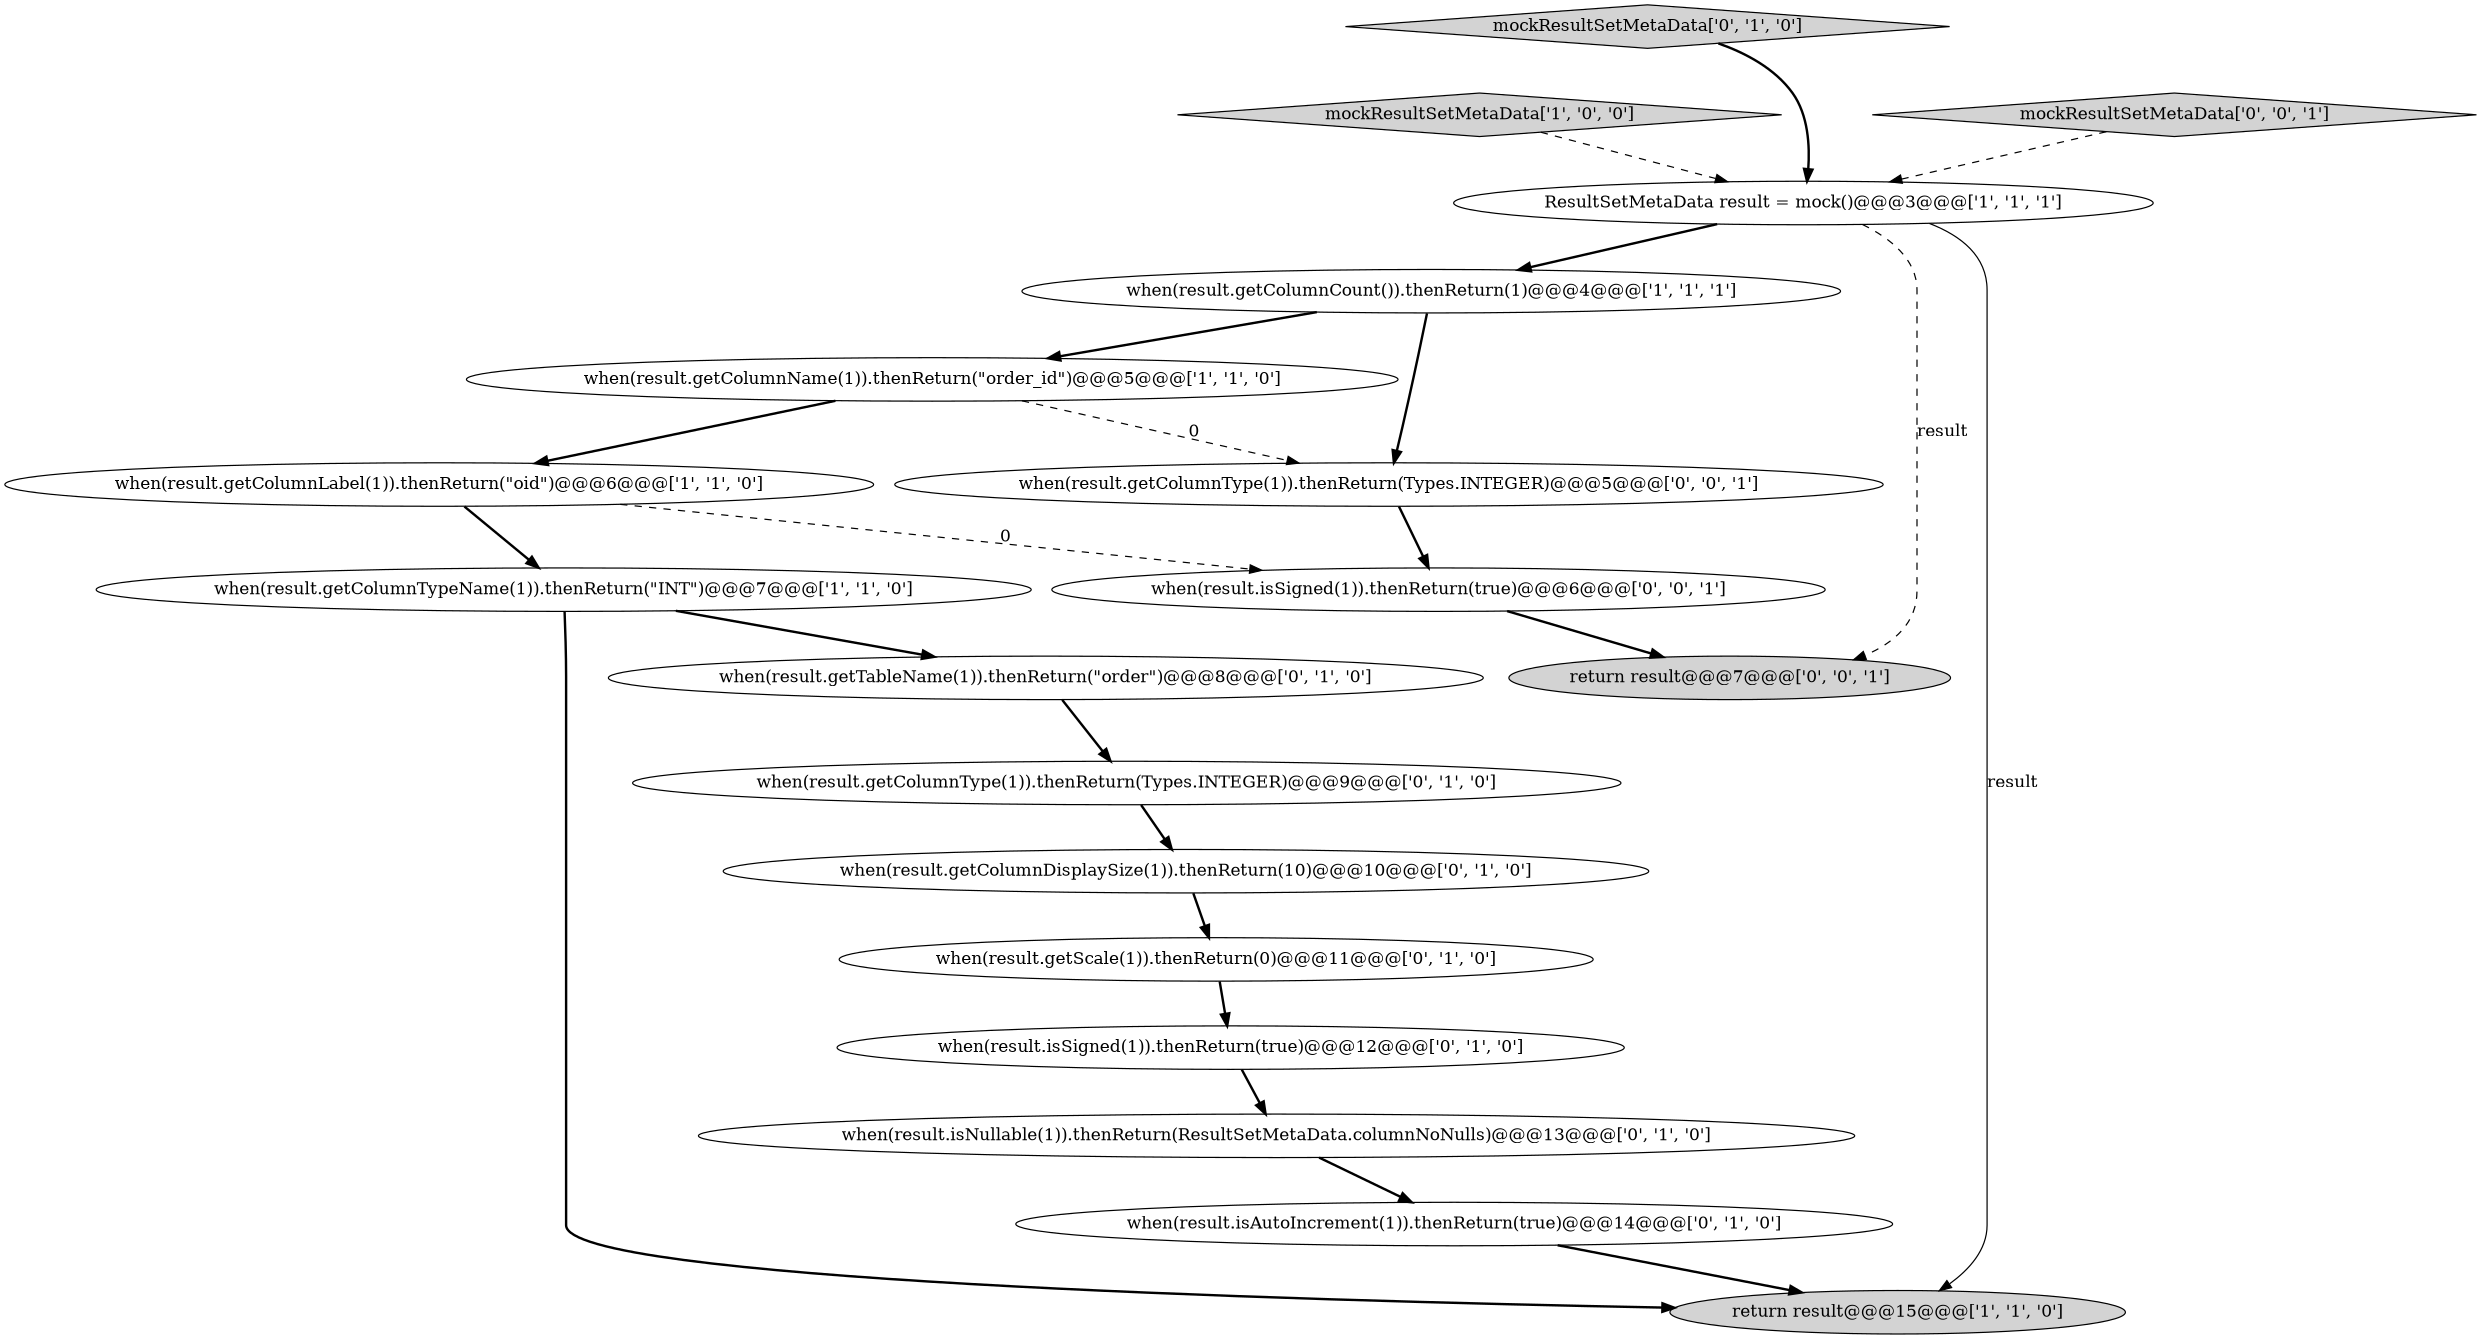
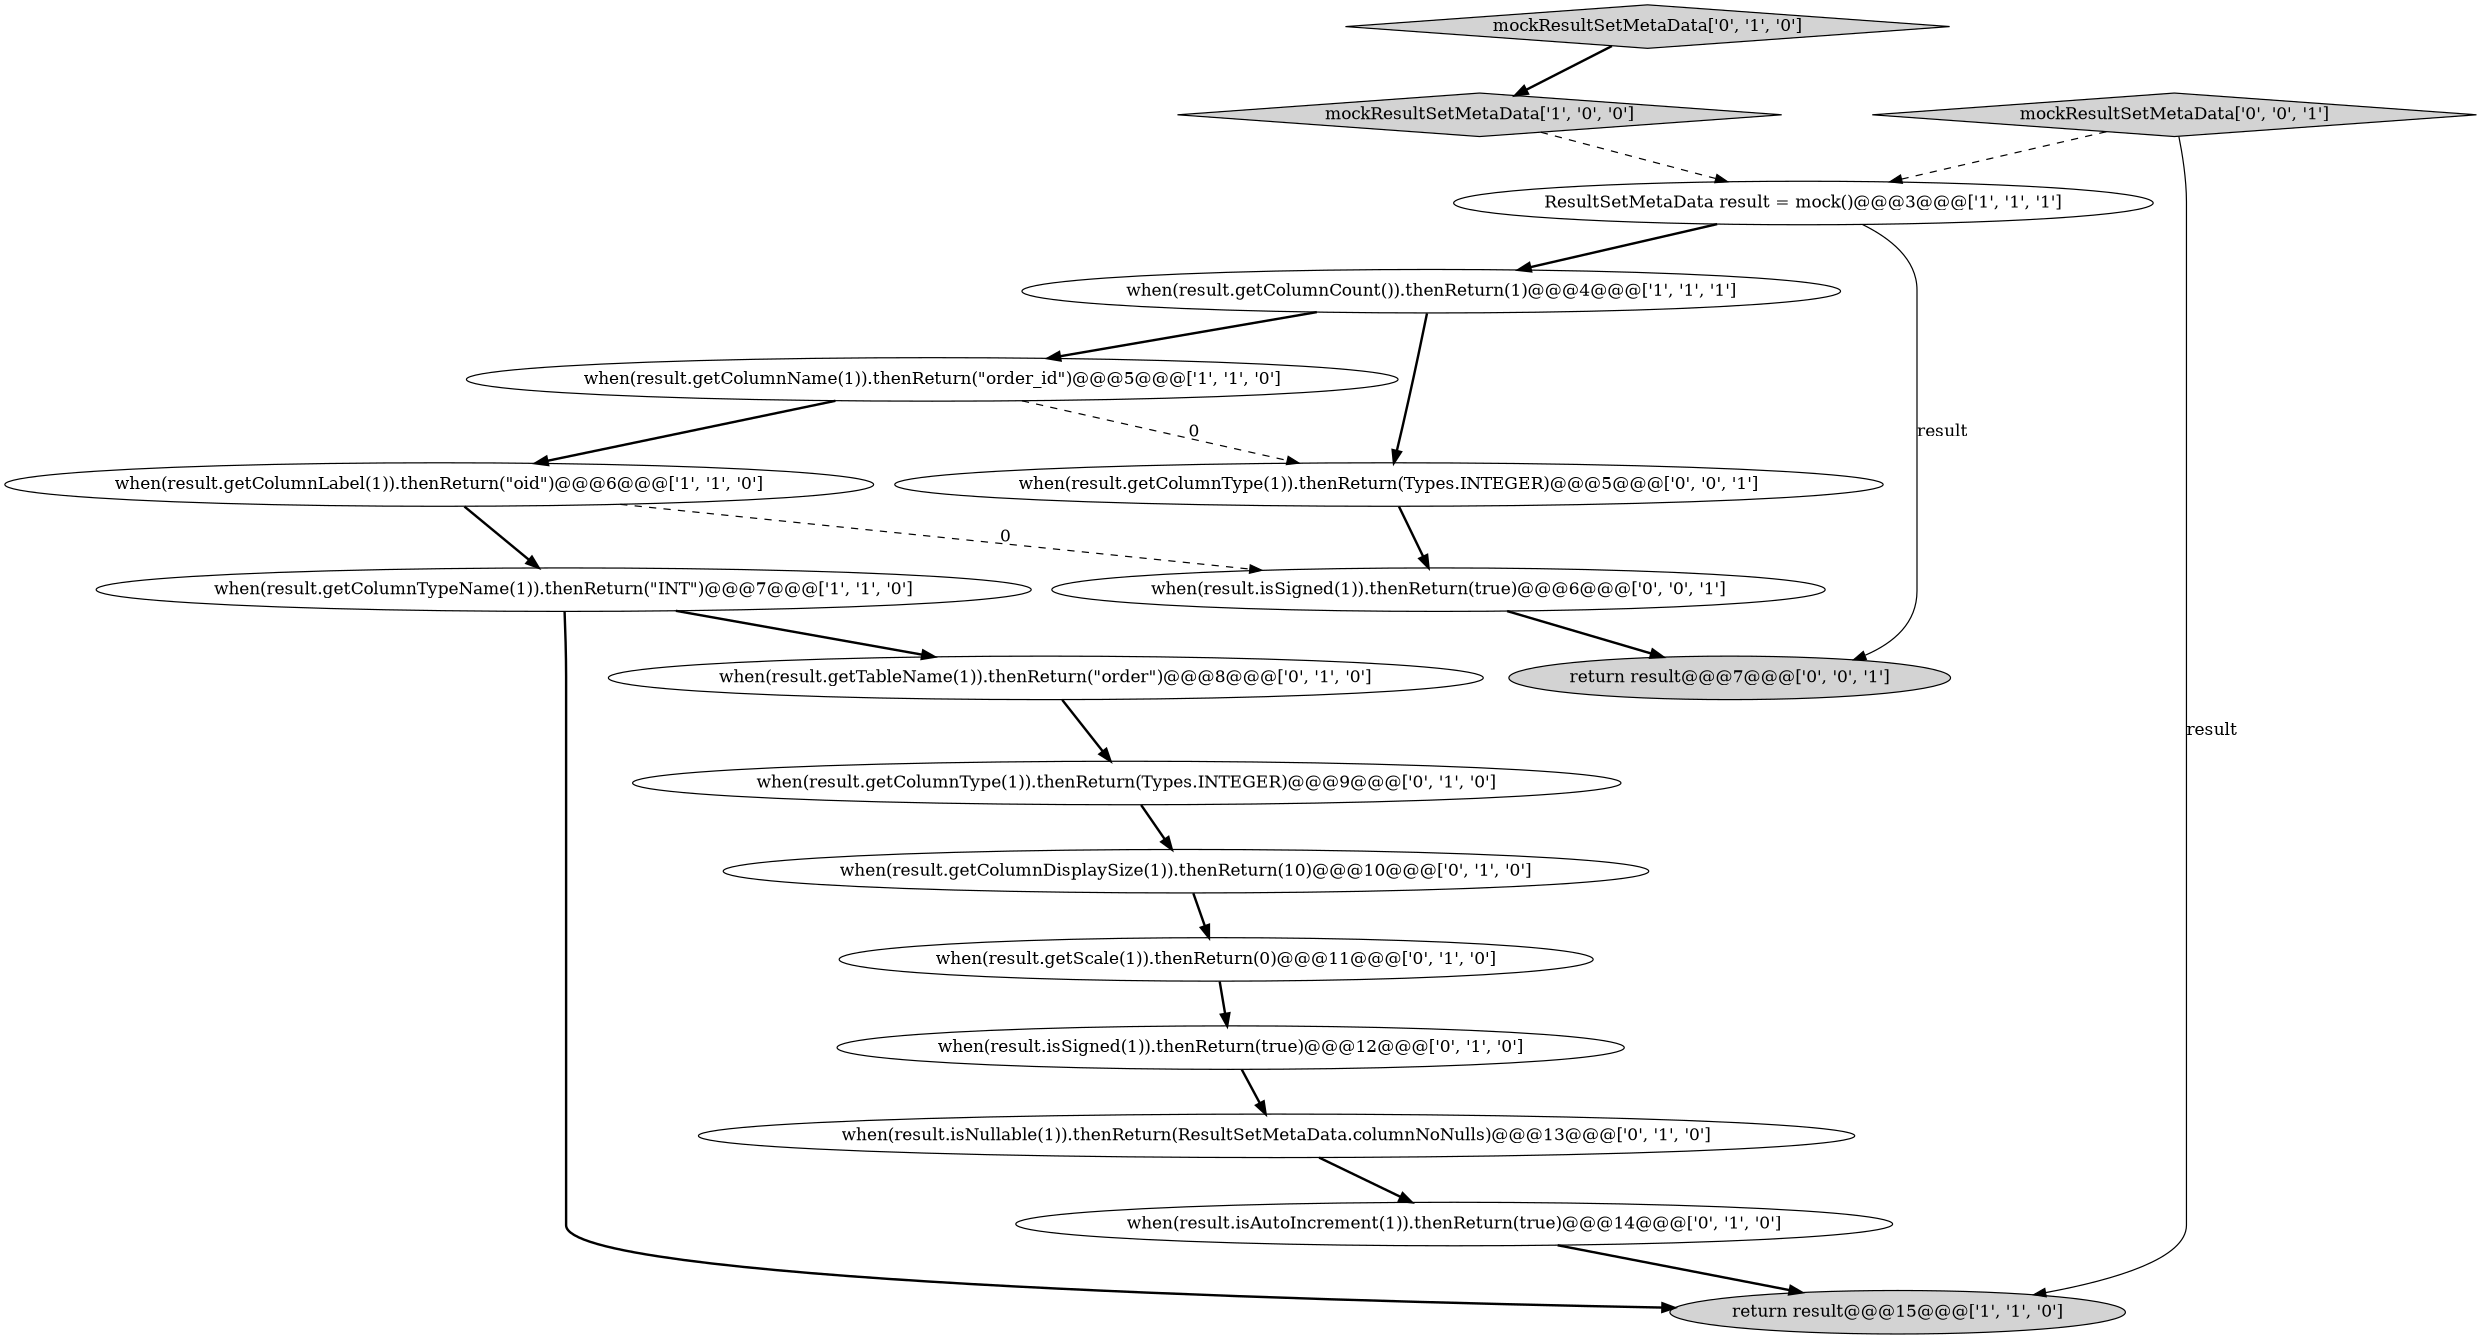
(1789, 89) -> (1569, 68)
(1917, 440) -> (1917, 440)
(1987, 747) -> (2186, 762)
